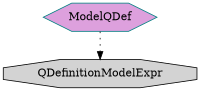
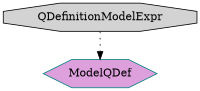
(100, 42) -> (100, 42)
